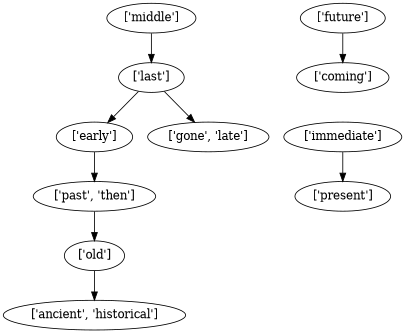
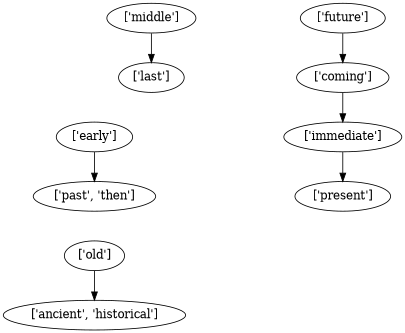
none -> (343, 103)
(126, 104) -> none
(208, 137) -> none
(94, 222) -> none
